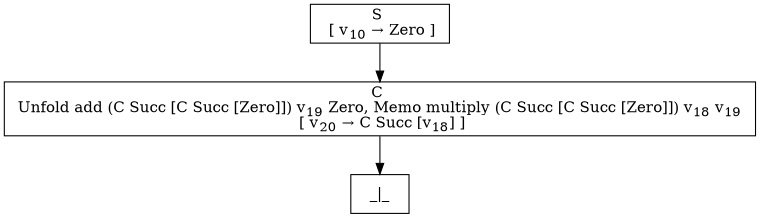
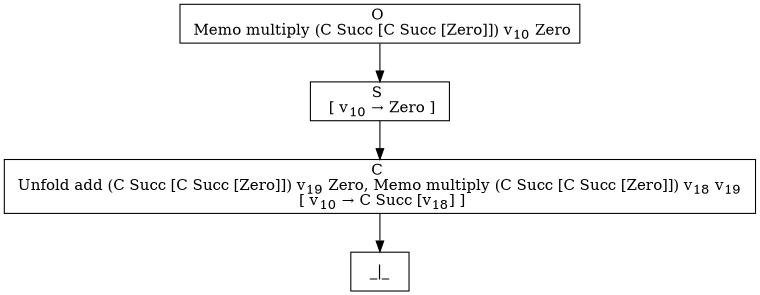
none -> (380, 24)
(328, 123) -> (328, 200)
